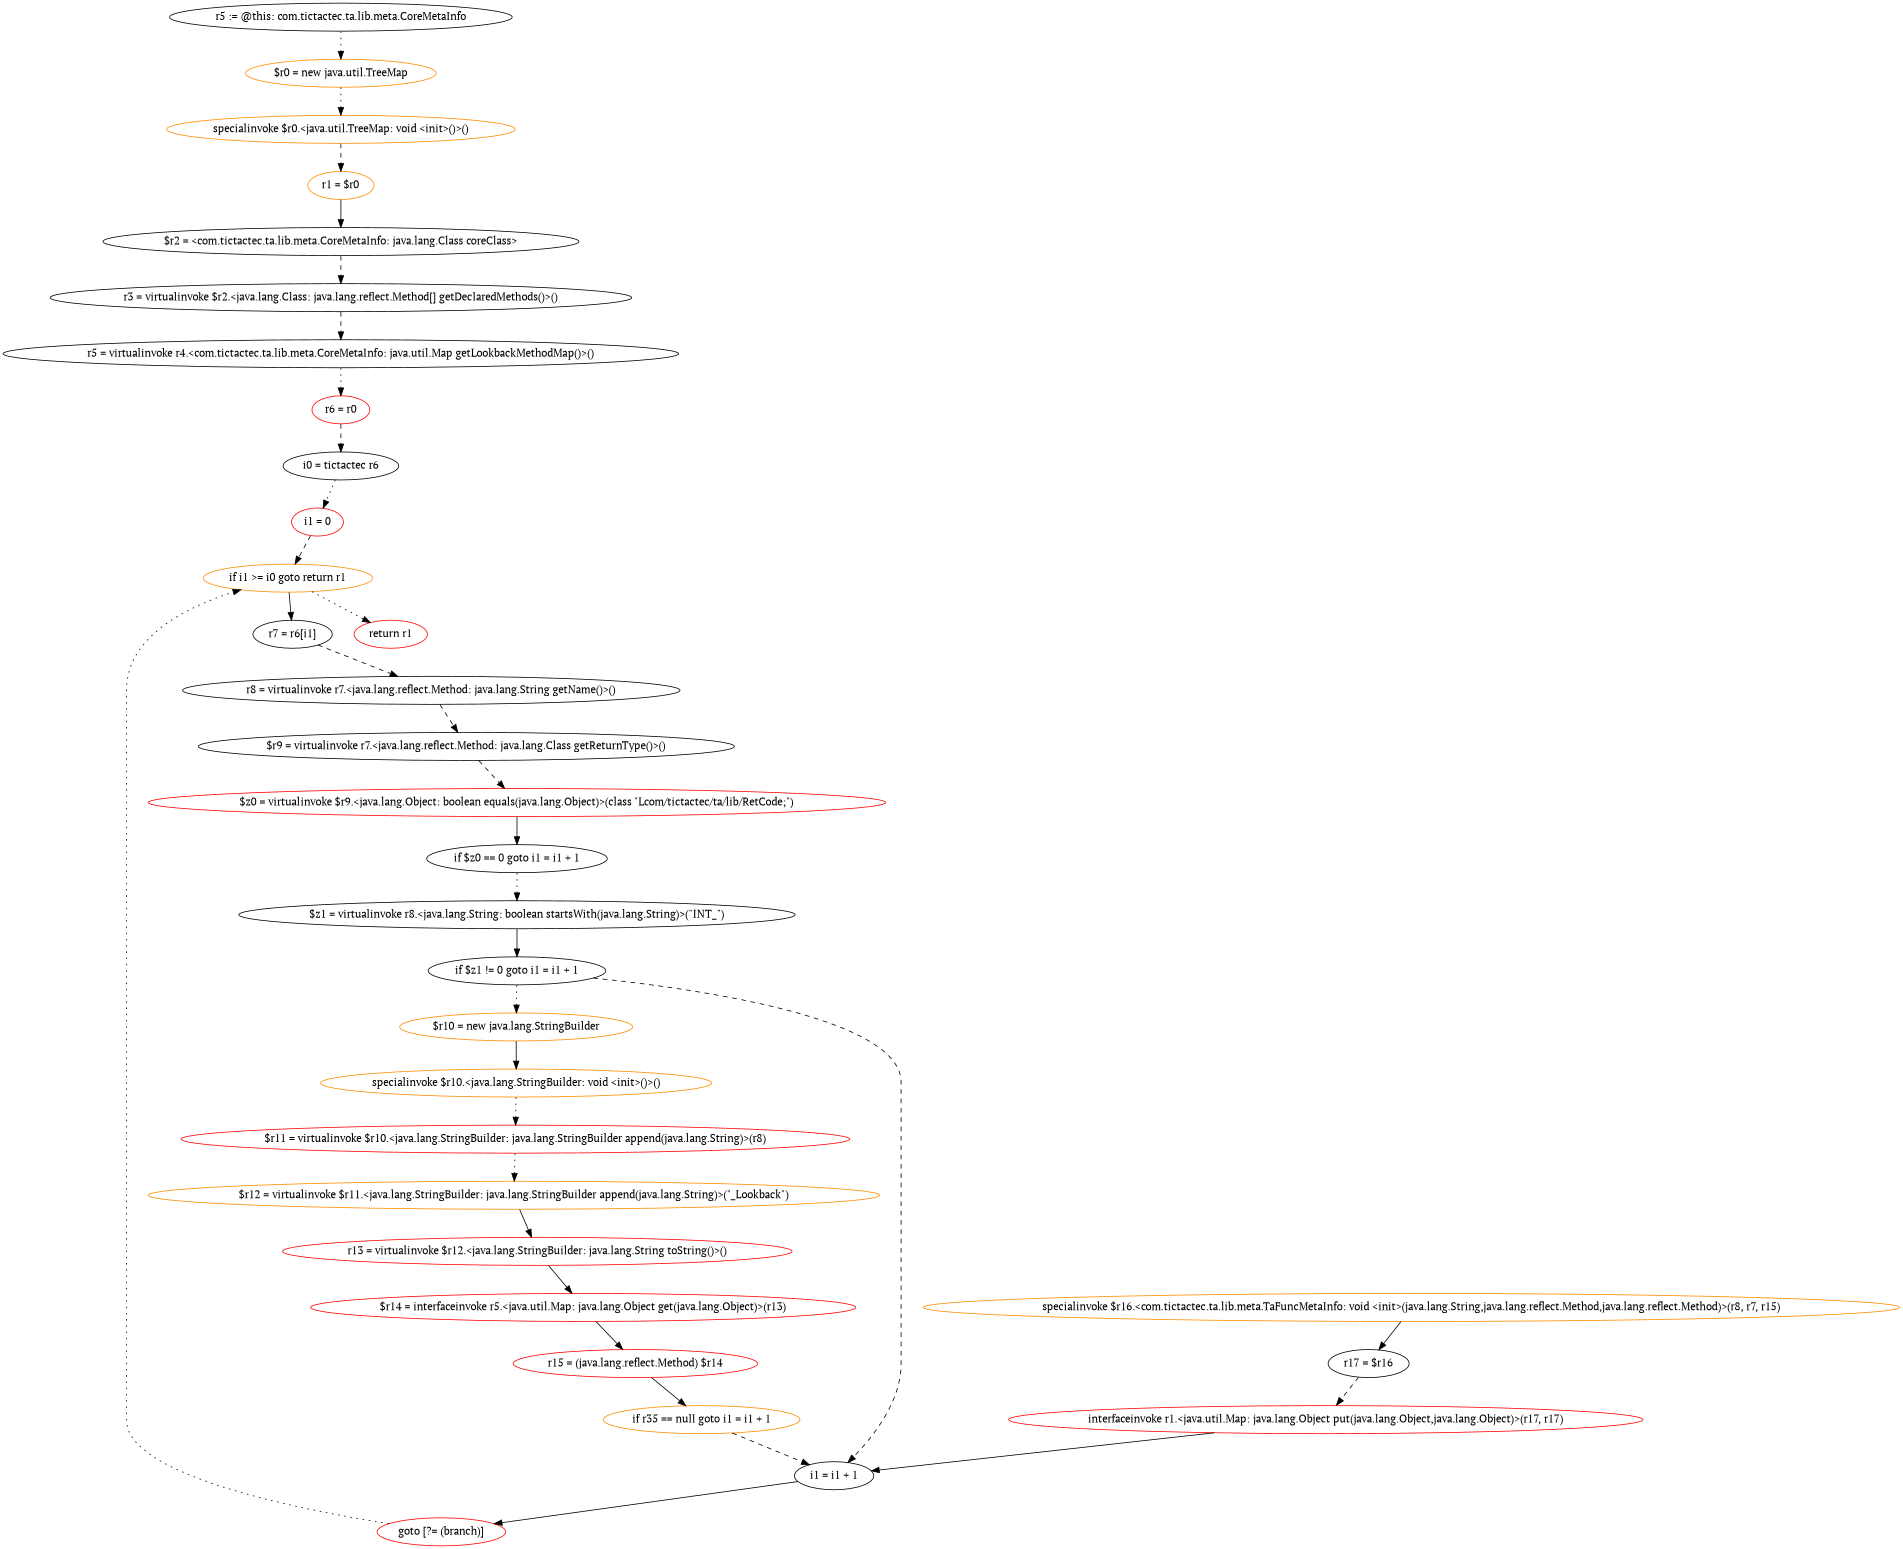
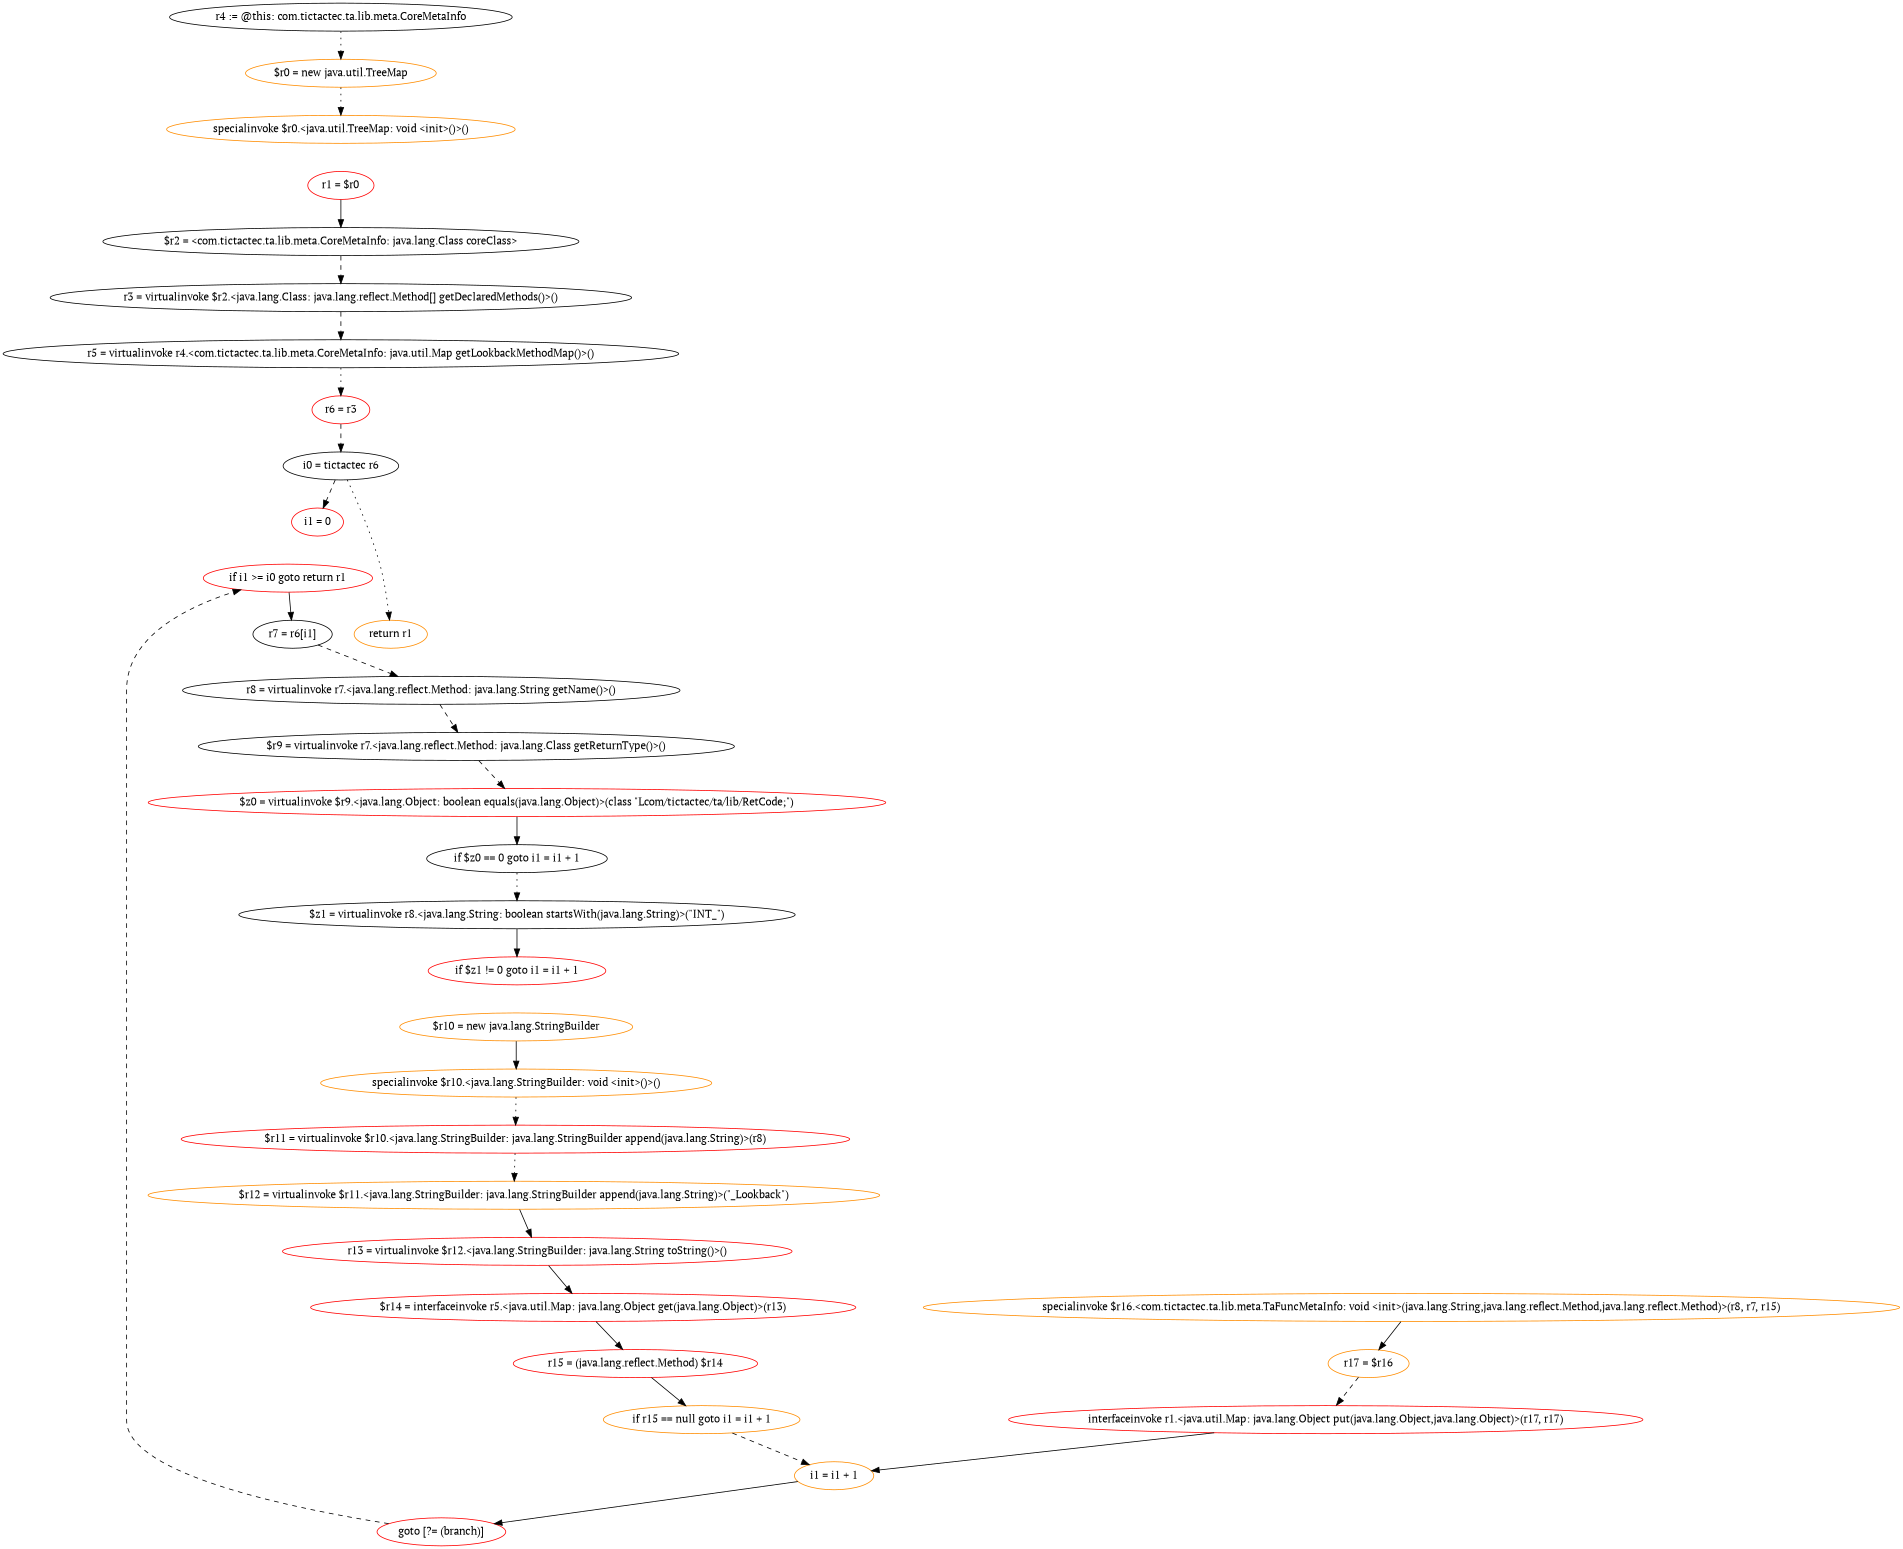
(341, 17) -> (341, 17)
(341, 154) -> none
(341, 185) -> (341, 185)
(341, 410) -> (341, 410)
(331, 490) -> (331, 490)
(305, 547) -> none
(288, 578) -> (288, 578)
(338, 605) -> (374, 544)
(391, 634) -> (391, 634)
(517, 971) -> (517, 971)
(517, 995) -> none
(901, 1107) -> none
(127, 1124) -> (127, 1124)
(1369, 1364) -> (1369, 1364)
(702, 1420) -> (702, 1420)
(834, 1476) -> (834, 1476)
